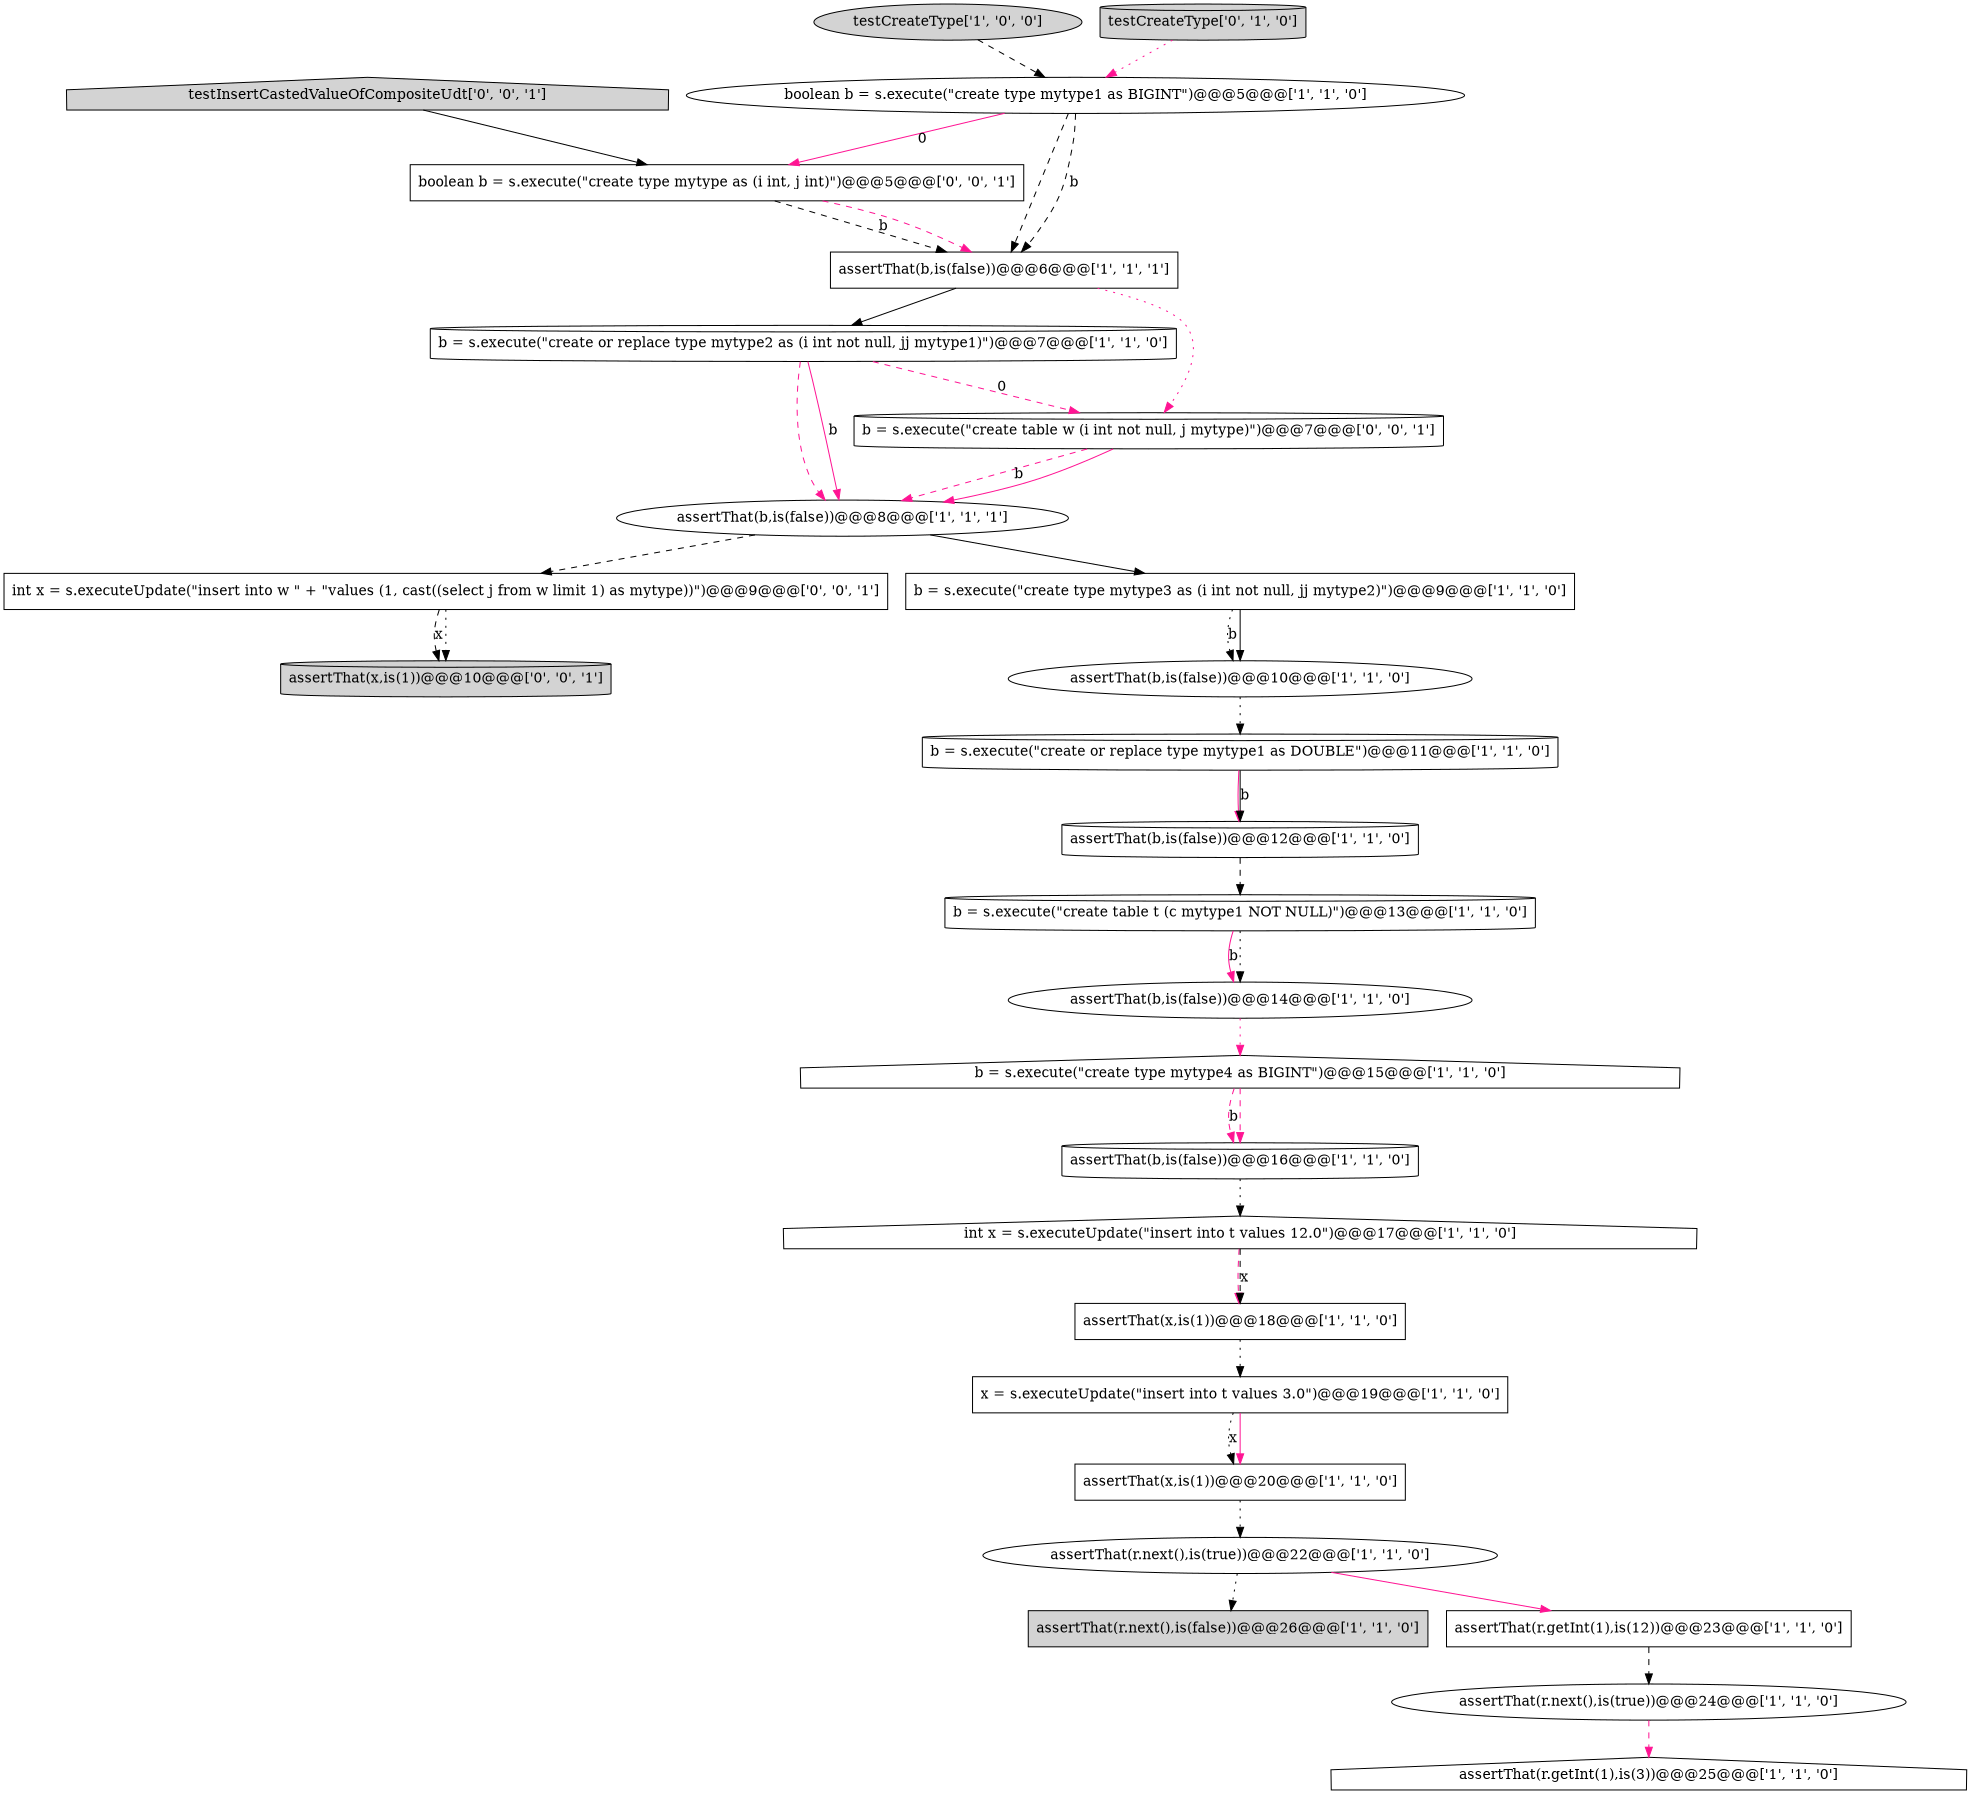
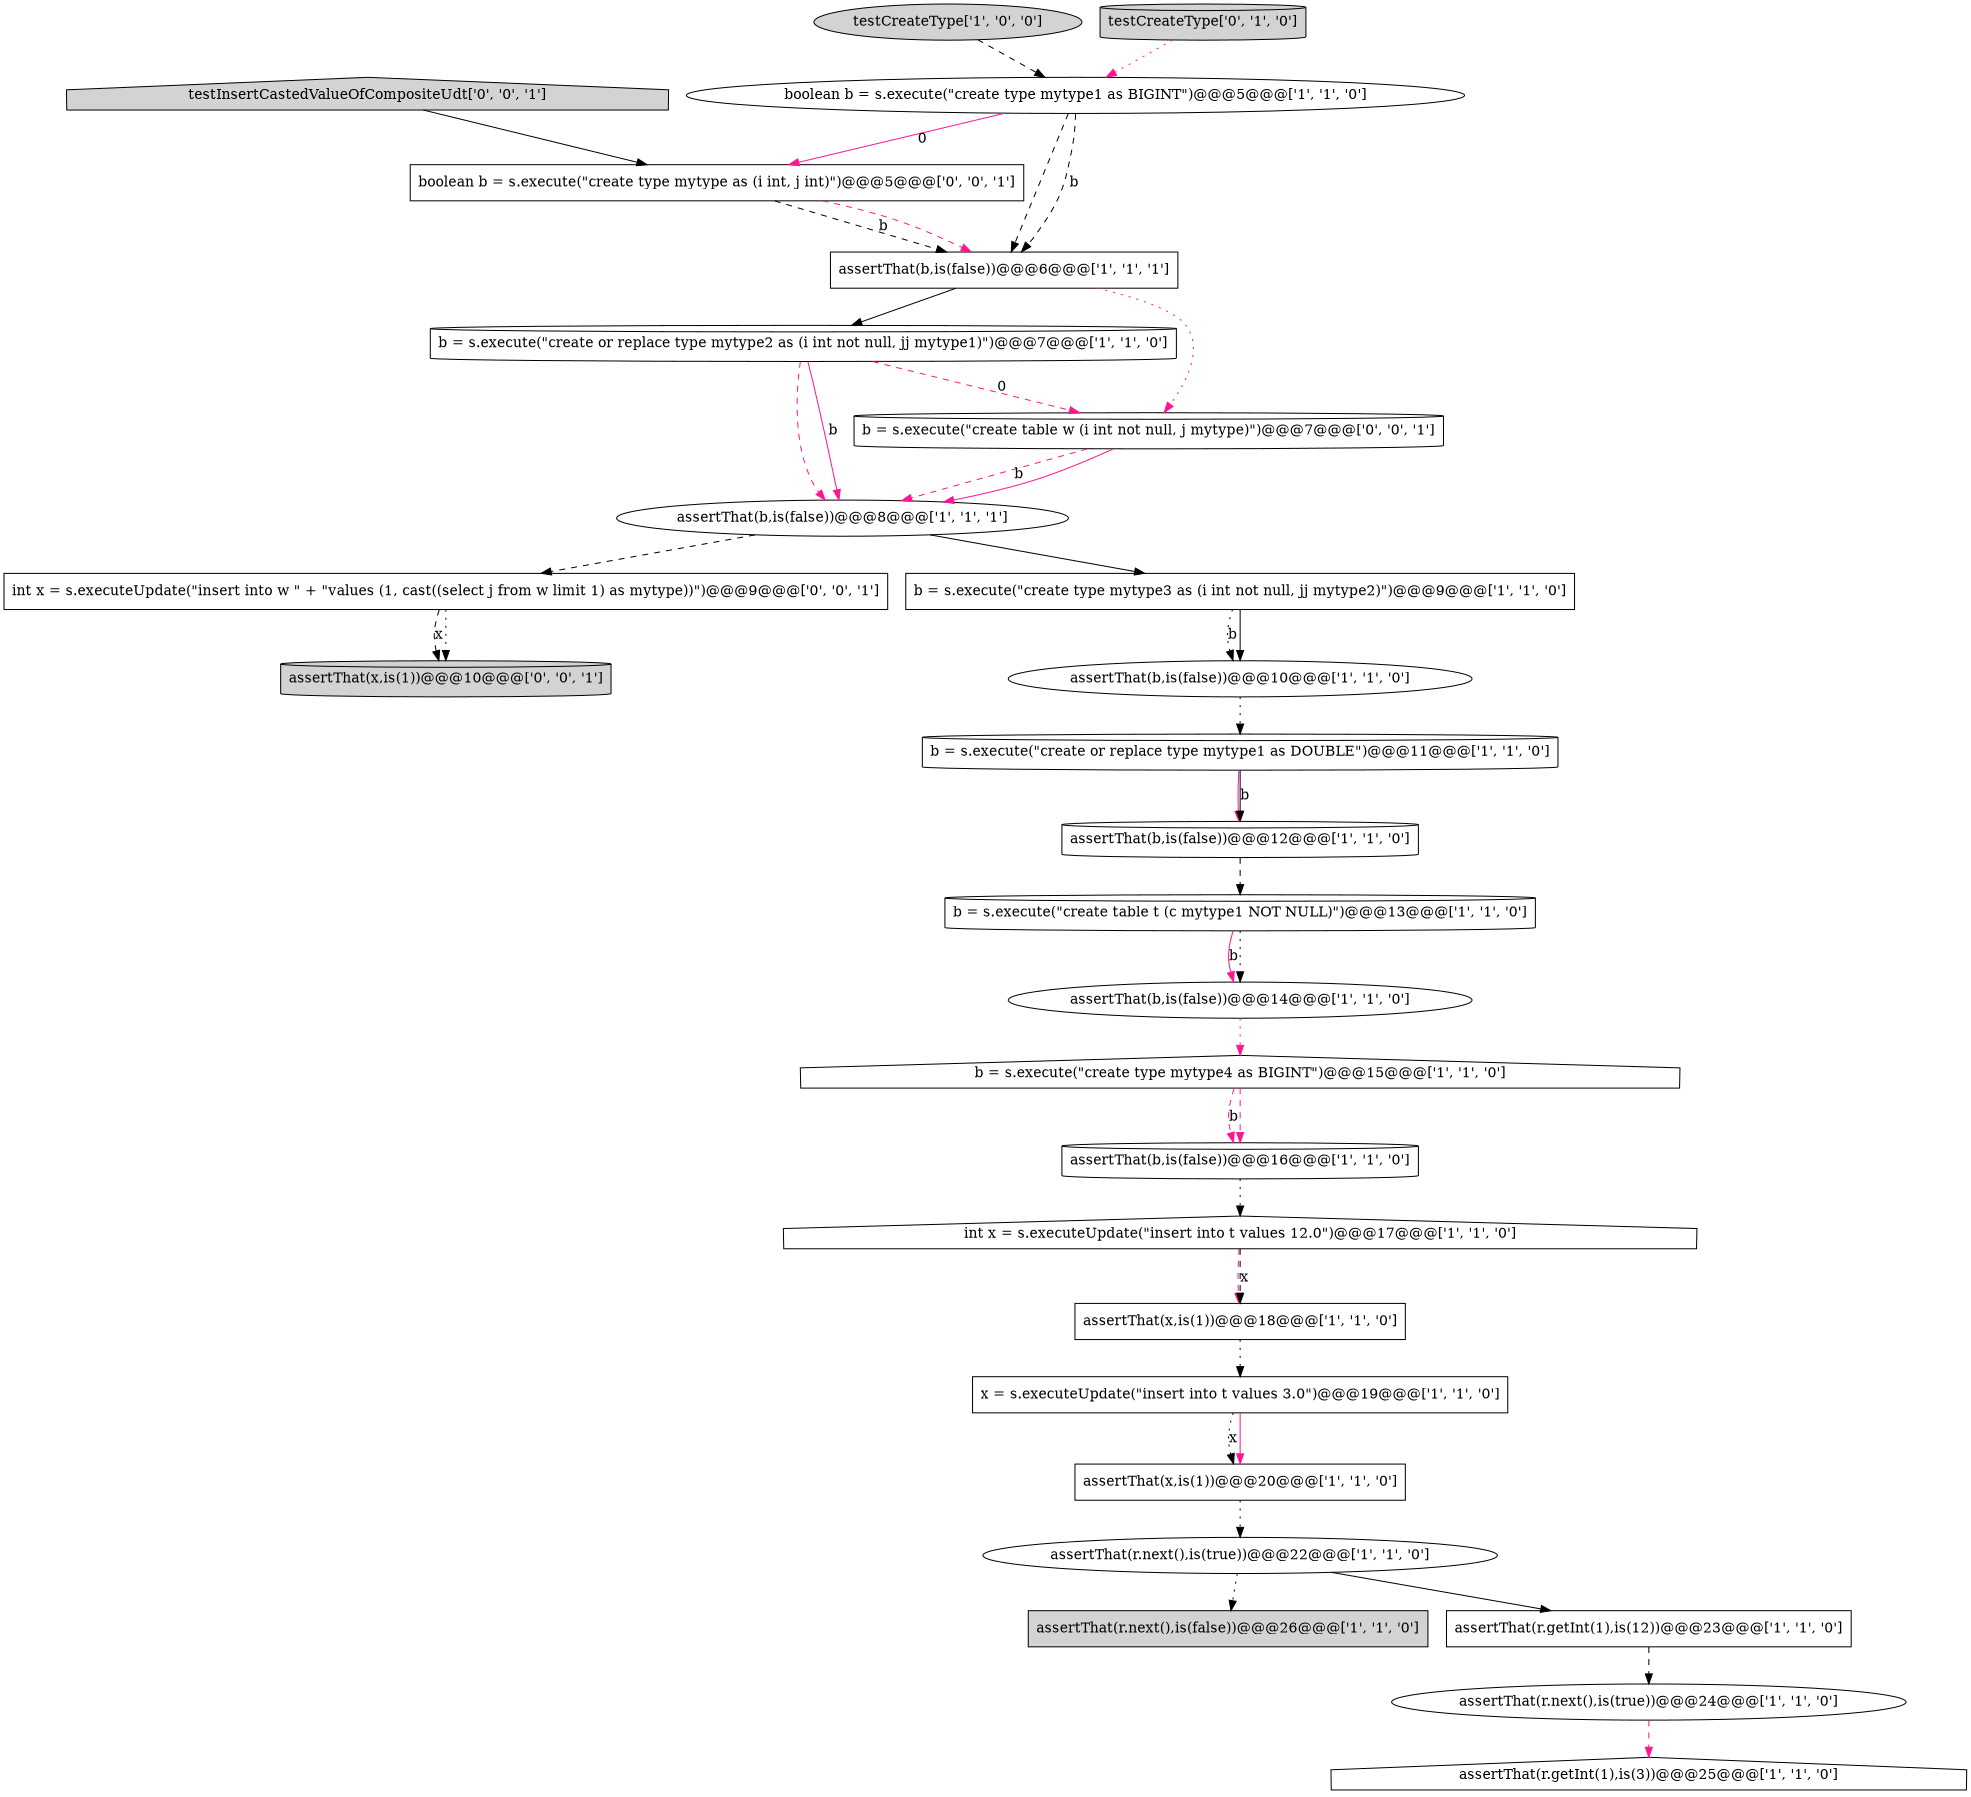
(1436, 1591) -> (1436, 1591)
